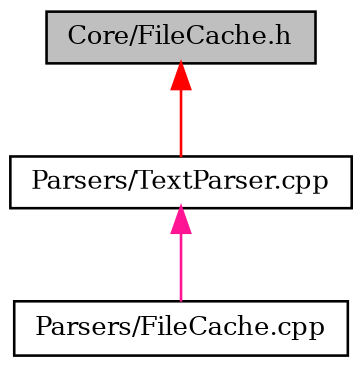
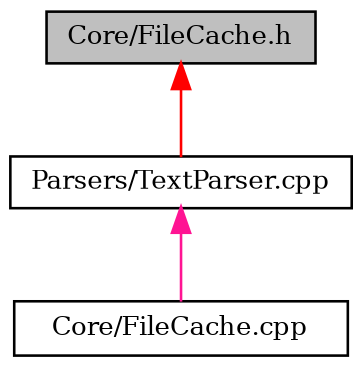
(181, 328) -> (181, 328)
